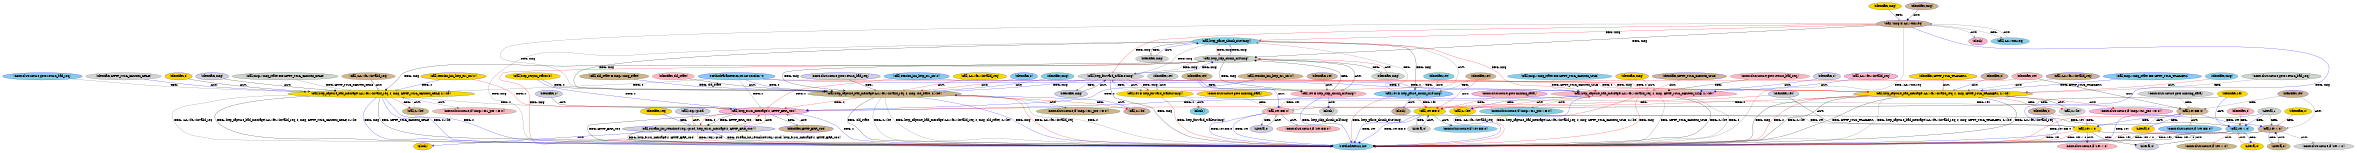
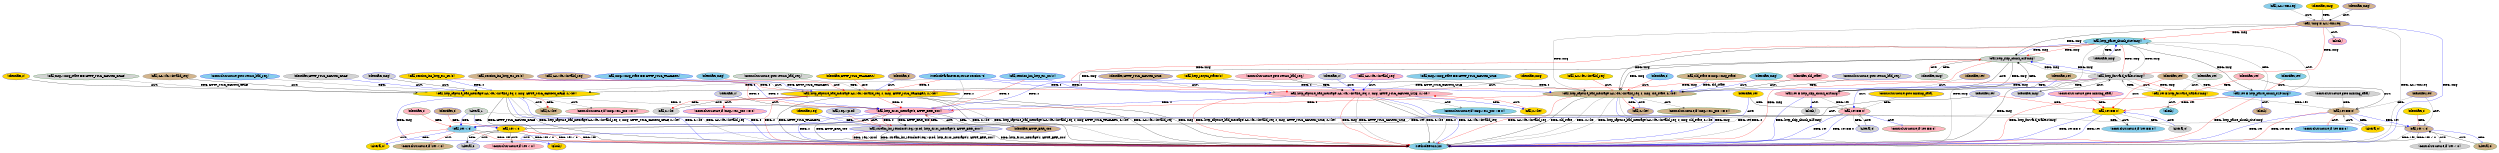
(1965, 29) -> none
none -> (2124, 59)
